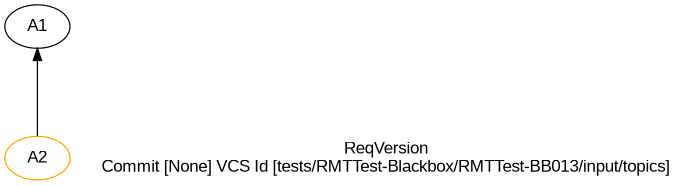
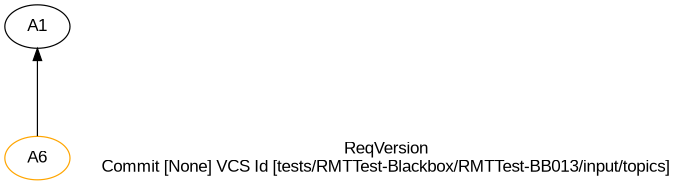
(37, 158) -> (37, 158)
